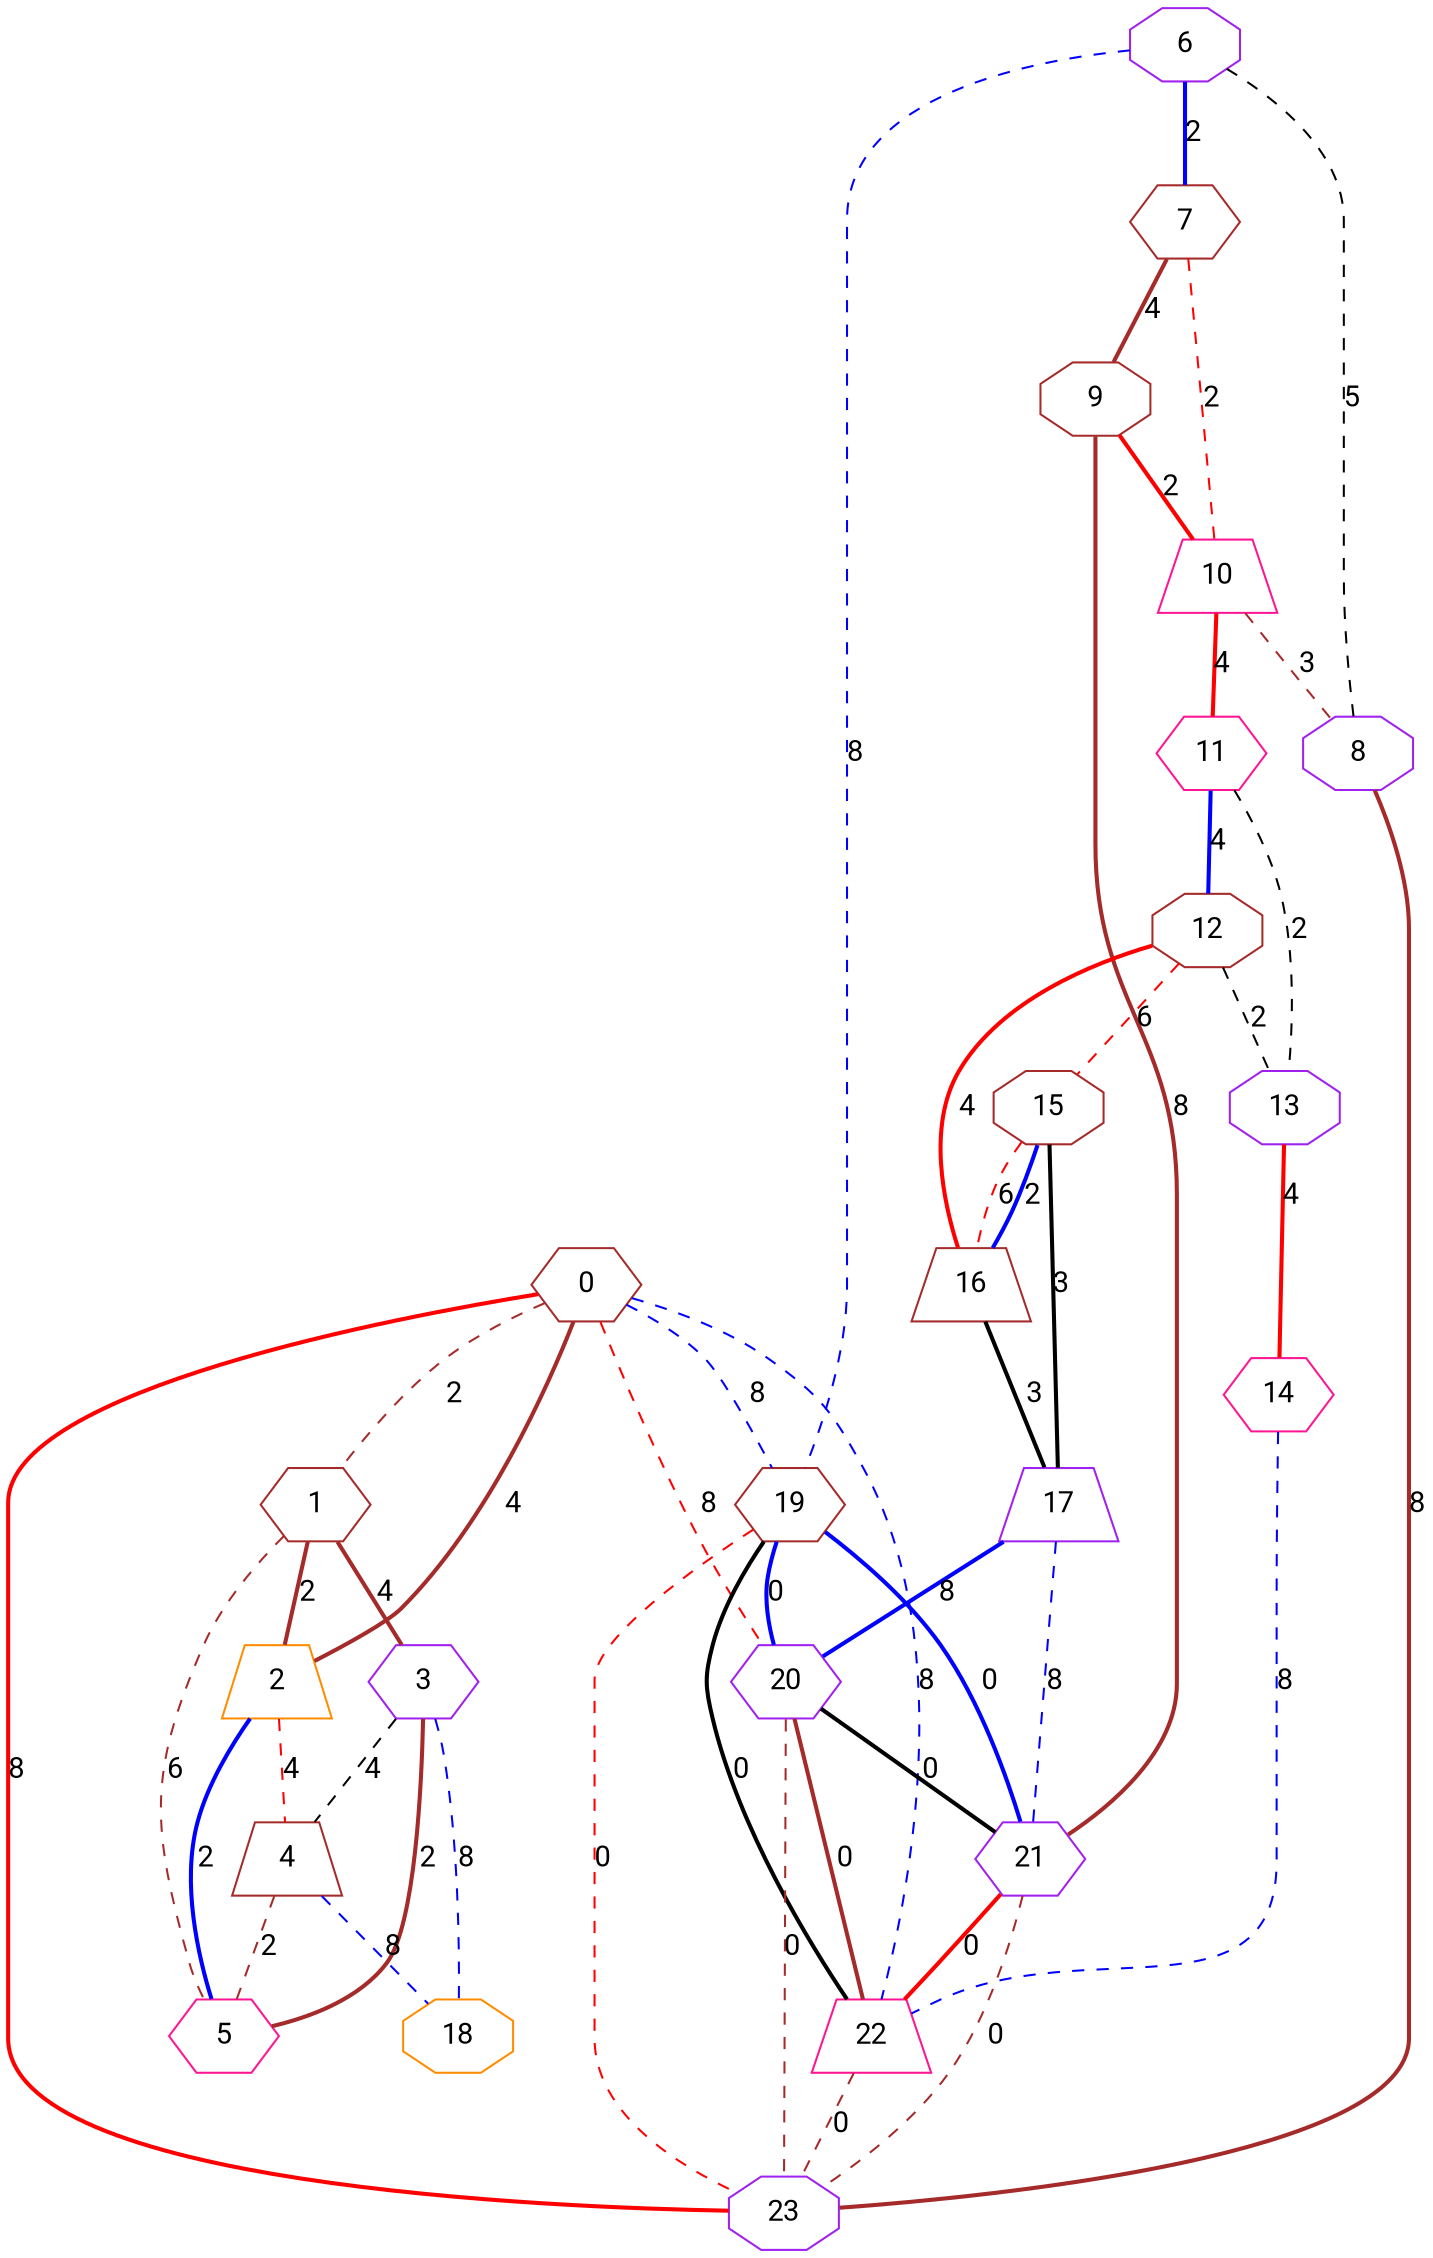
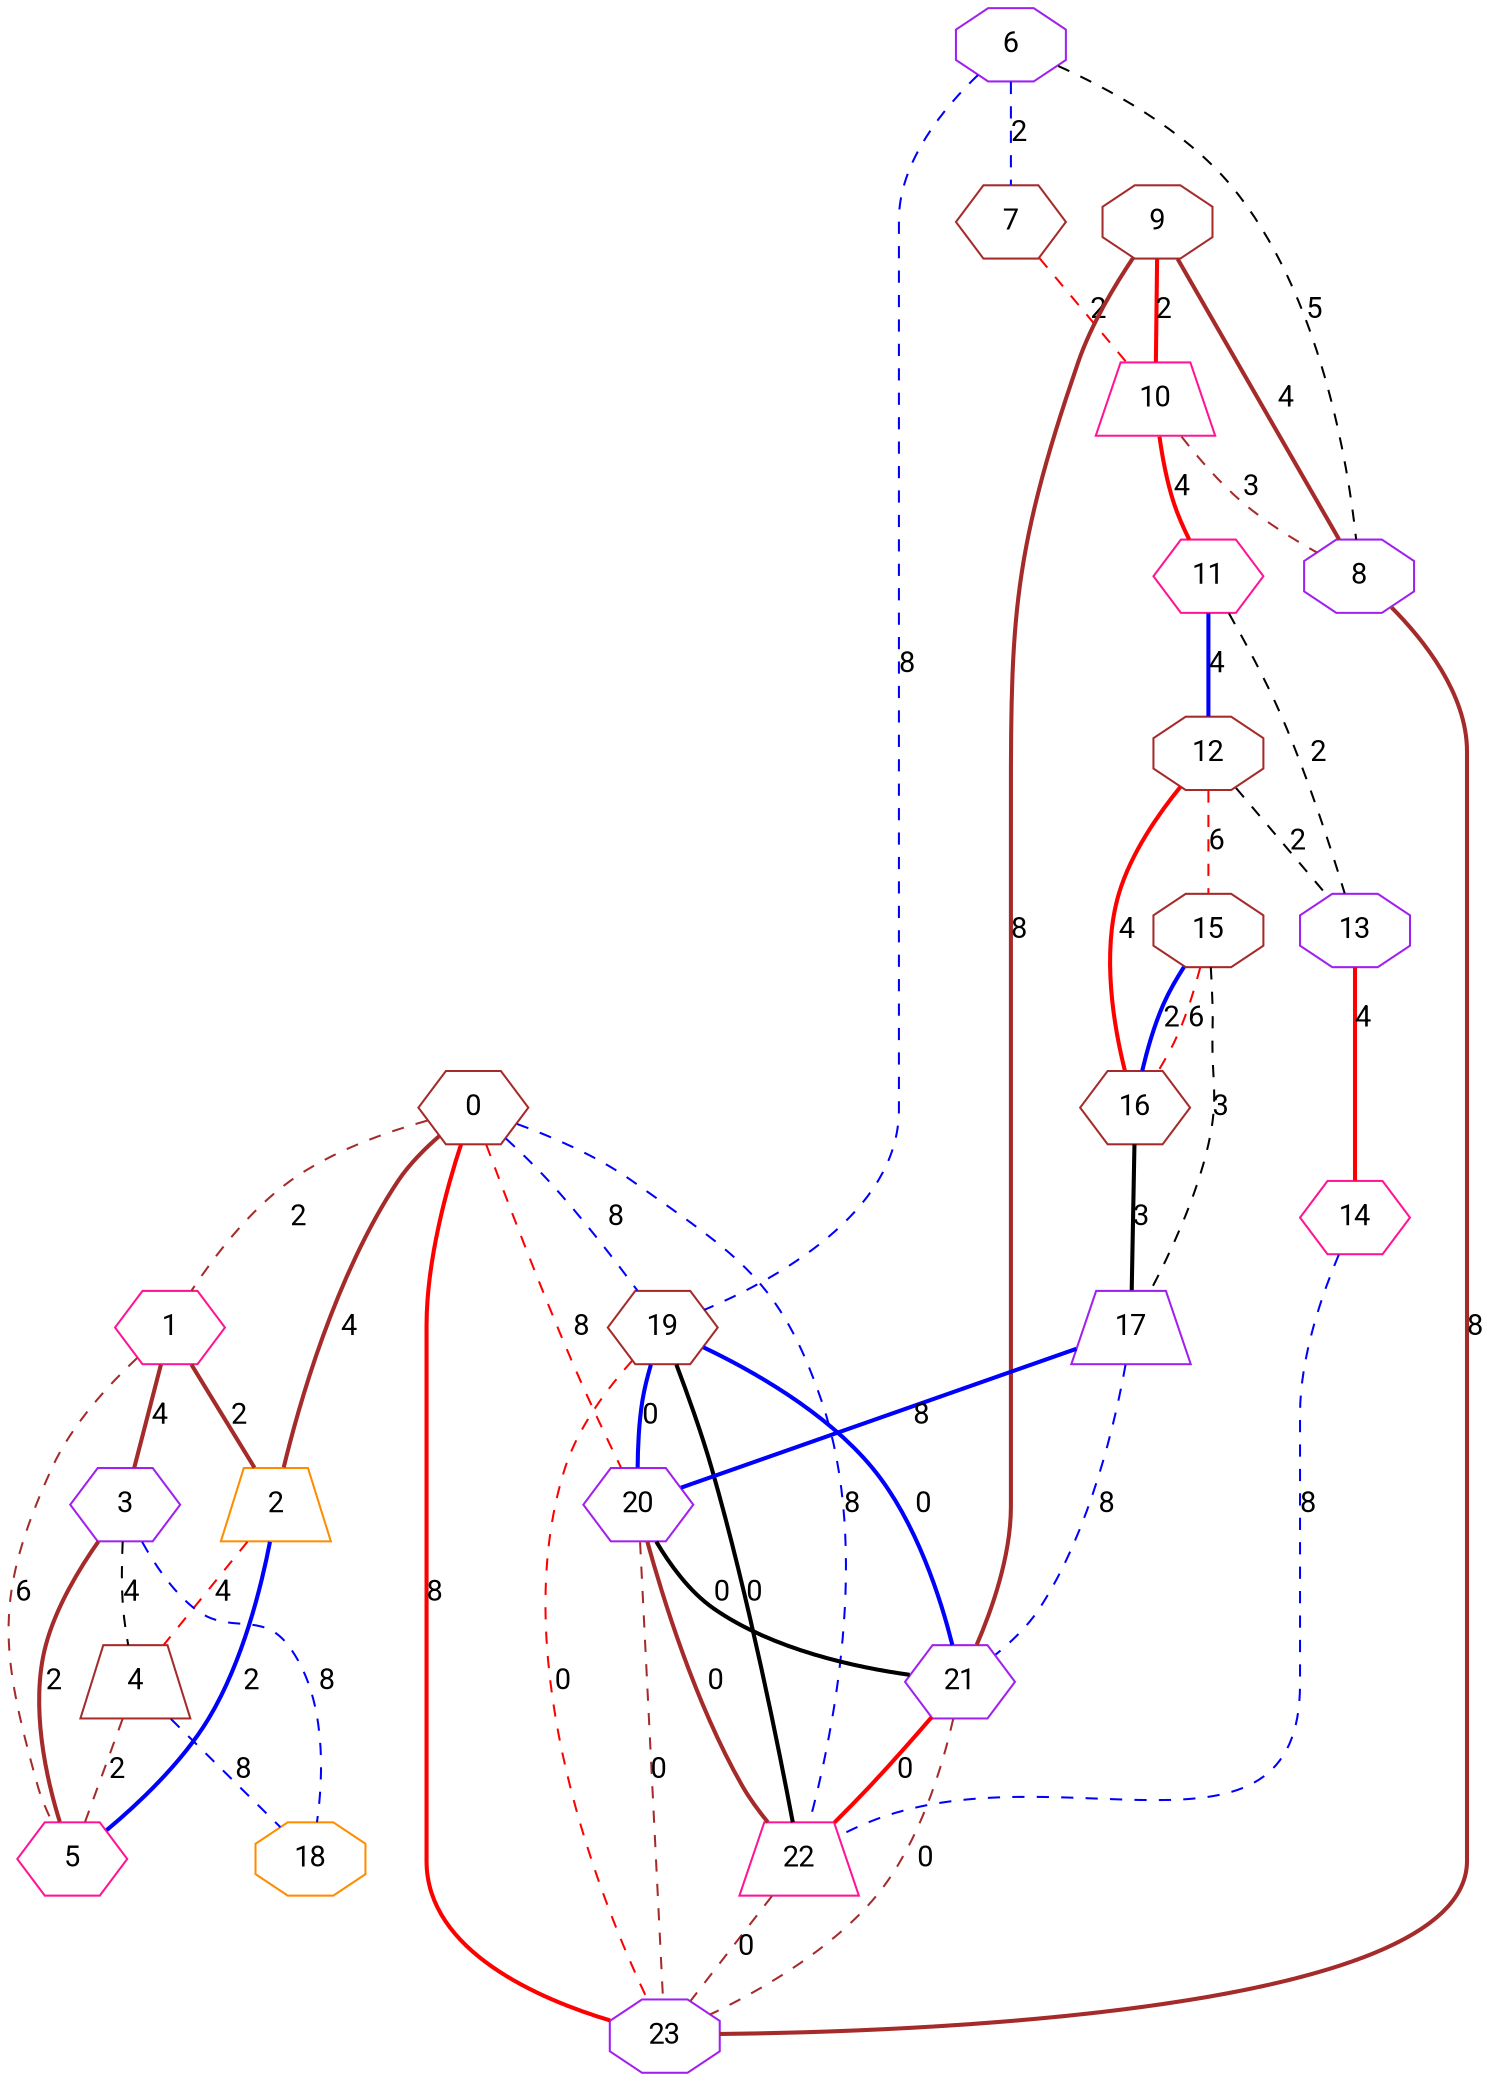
(1185, 133) -> (1011, 133)
(1140, 311) -> (1258, 399)
(971, 1285) -> (1135, 1108)
(1054, 1306) -> (1210, 1135)
(316, 1505) -> (170, 1328)
